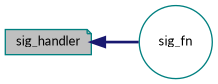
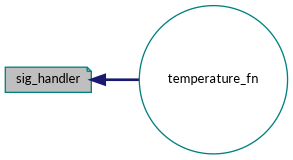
(176, 42) -> (213, 80)
